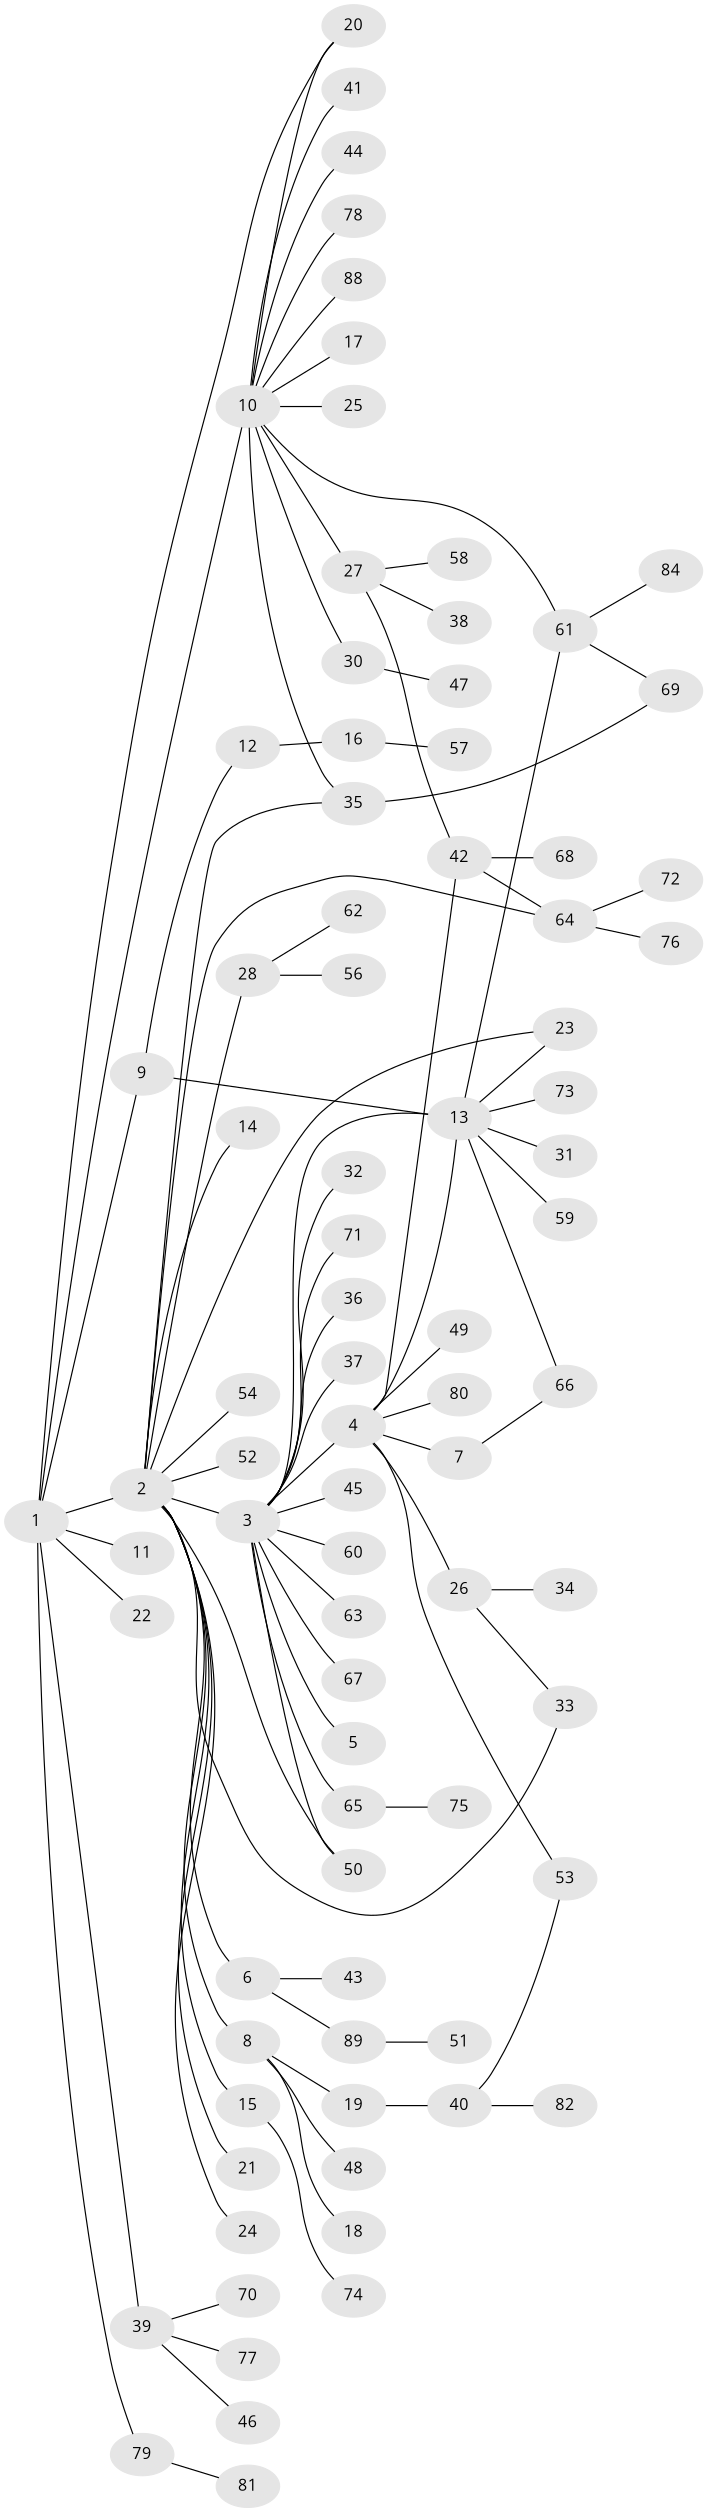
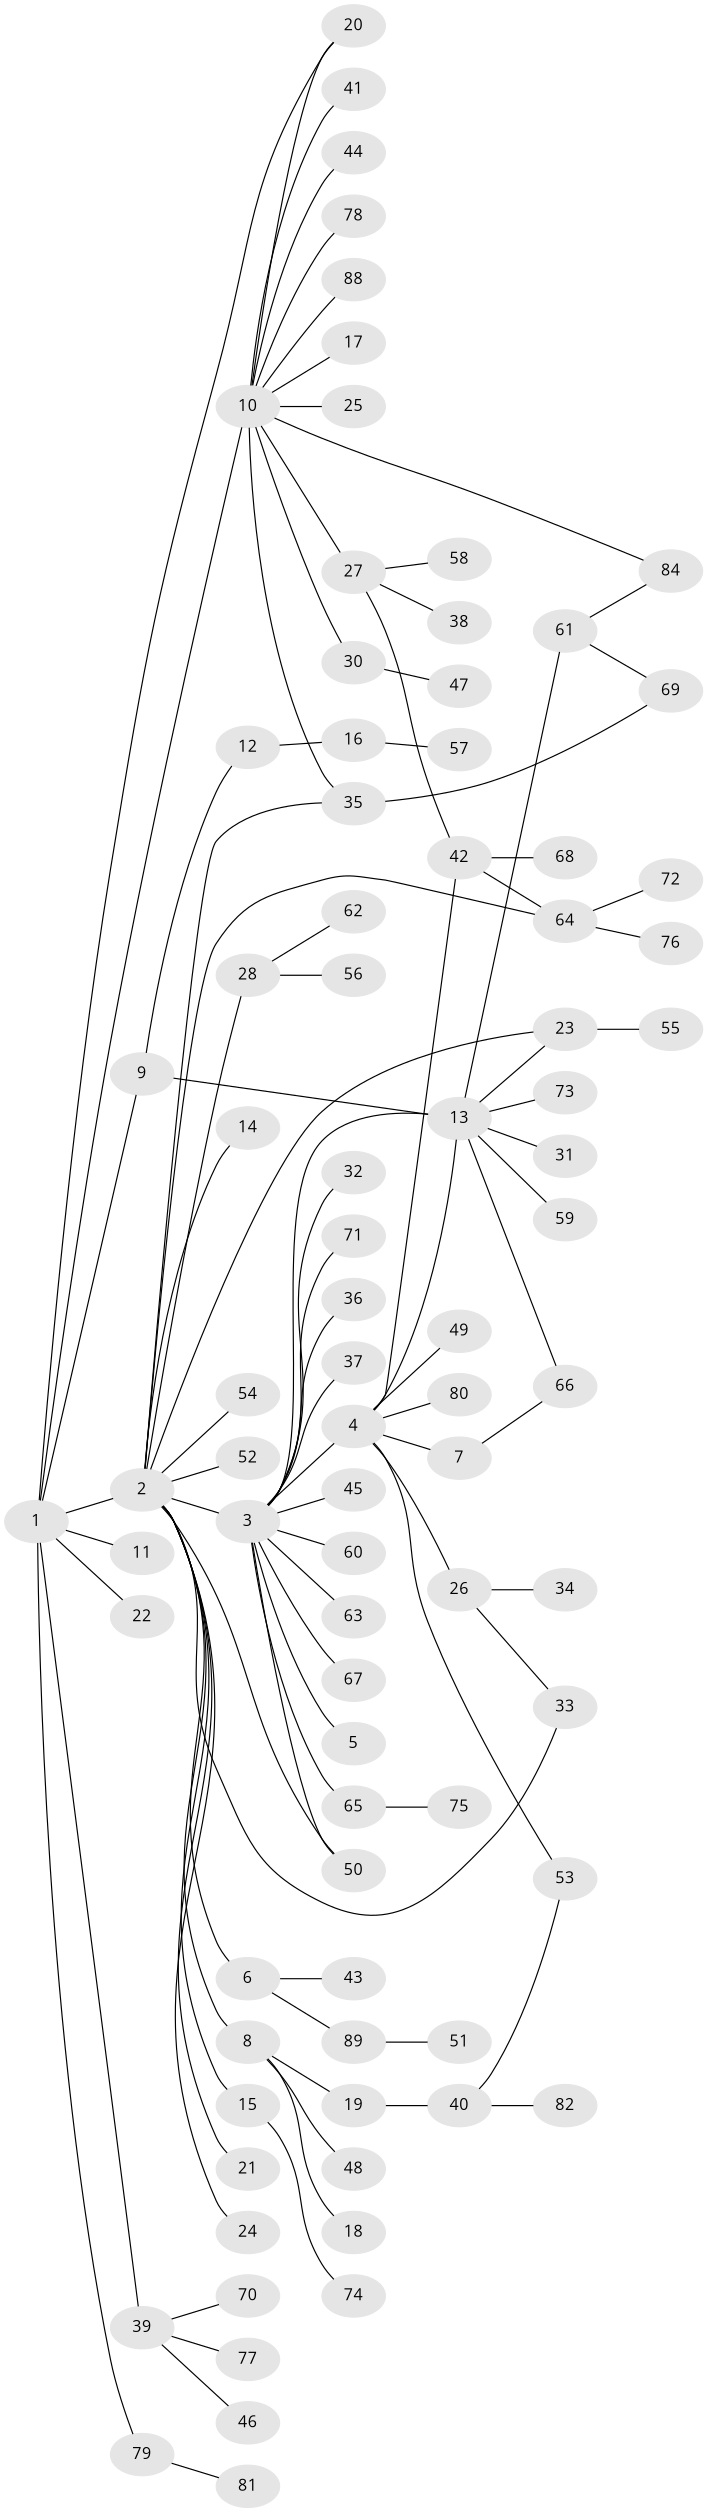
(421, 501) -> (460, 488)
none -> (671, 1029)
